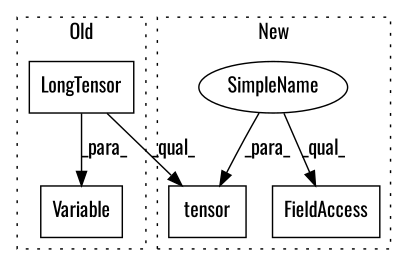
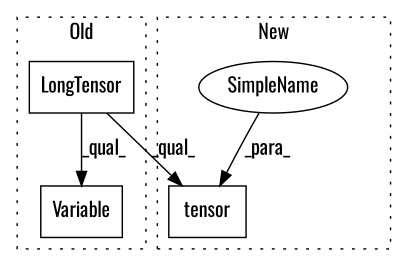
(104, 149) -> (104, 149)
(326, 212) -> none
